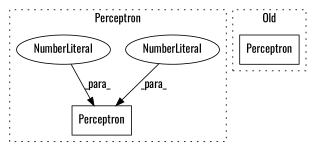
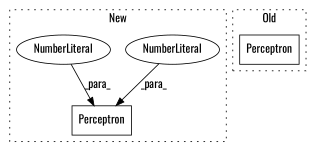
(118, 19) -> (118, 19)
